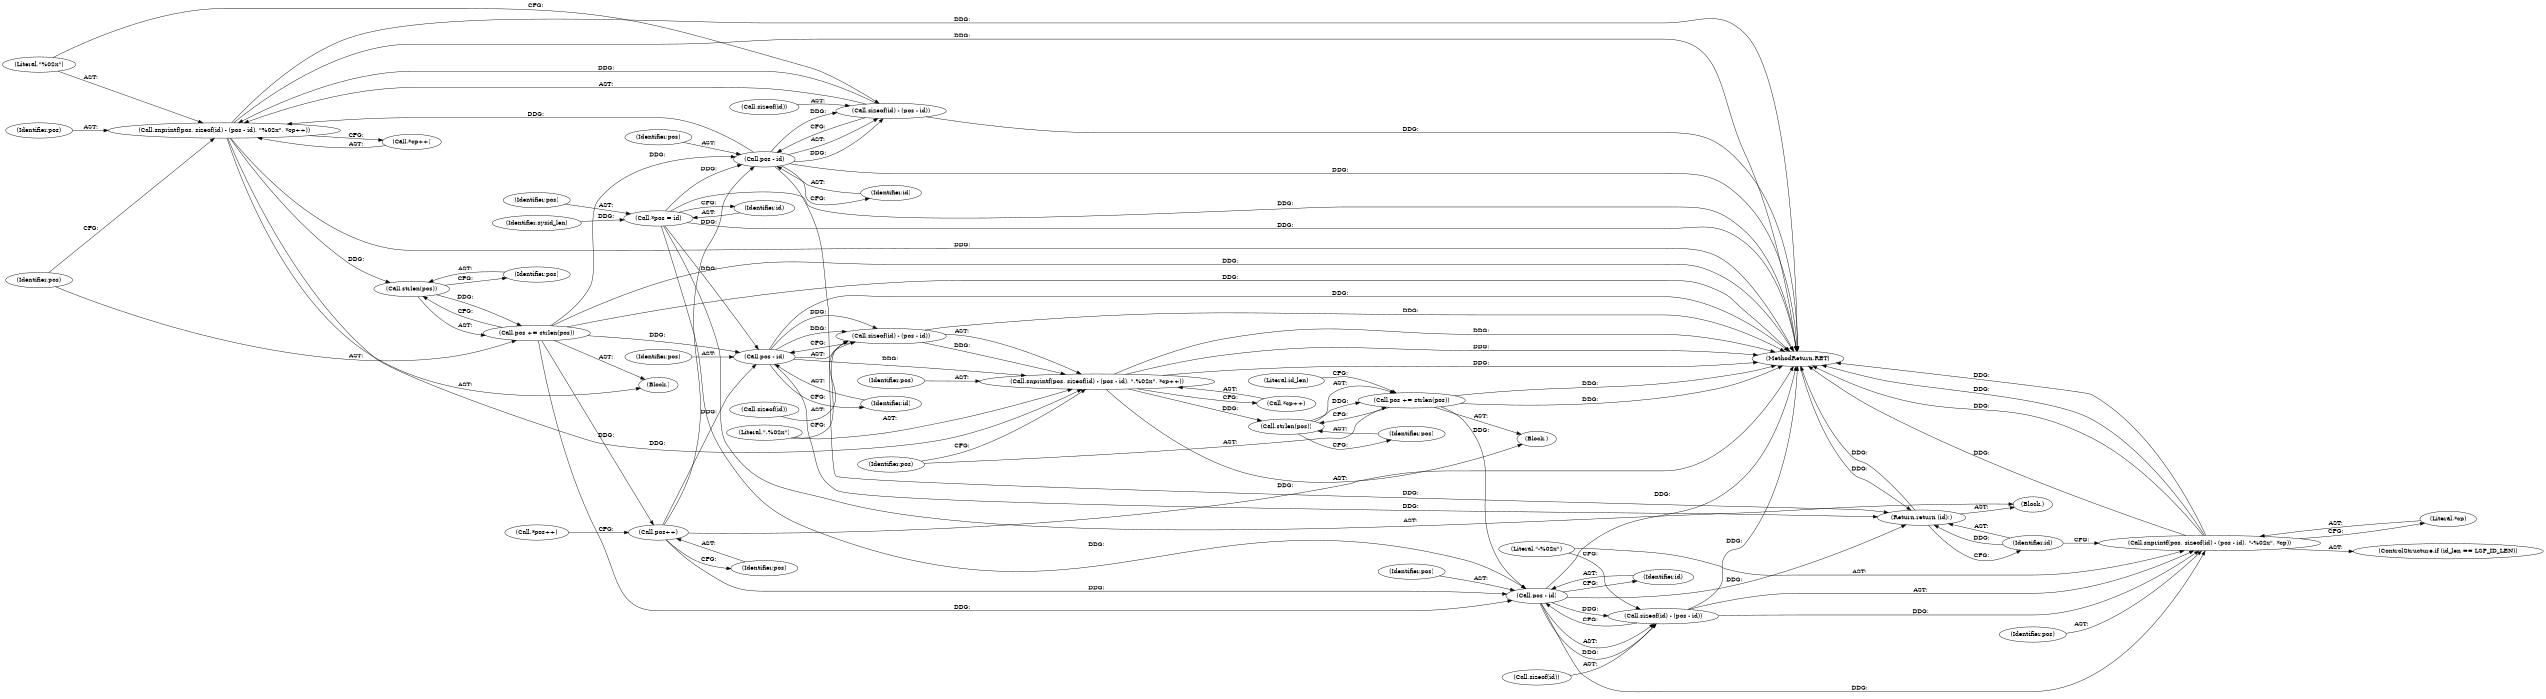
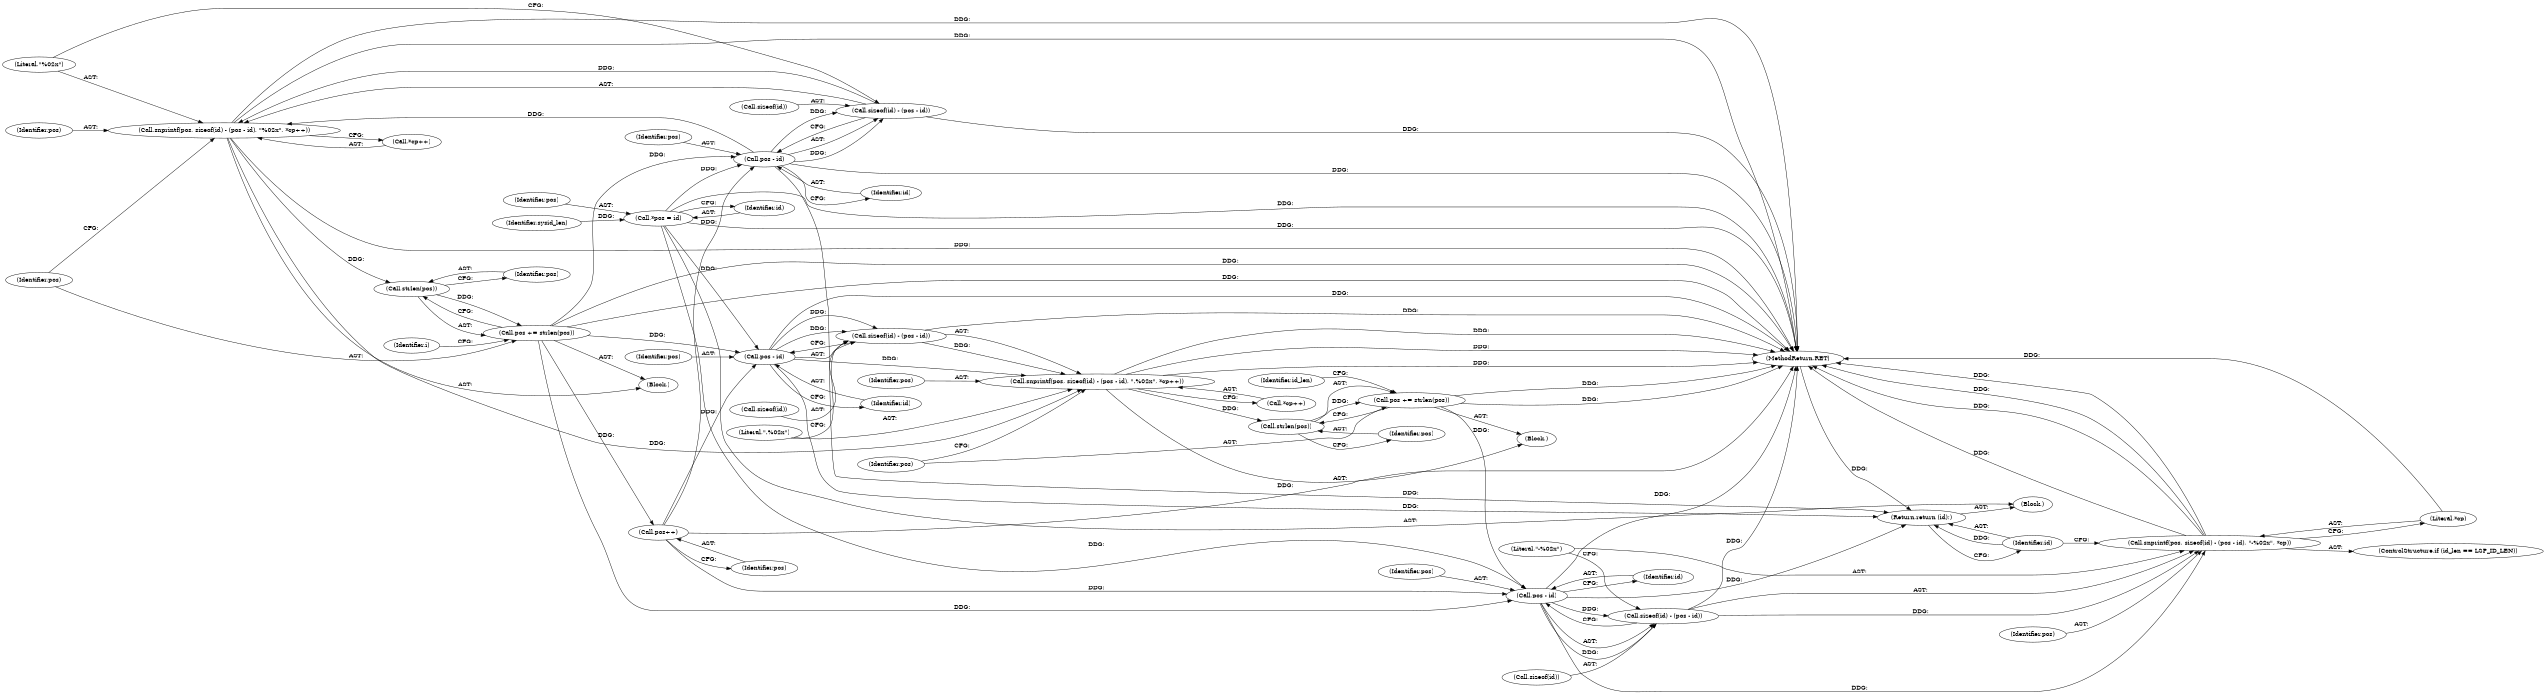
none -> (412, 346)
(1286, 381) -> (1286, 381)
(1846, 450) -> (2173, 359)
(537, 533) -> none
